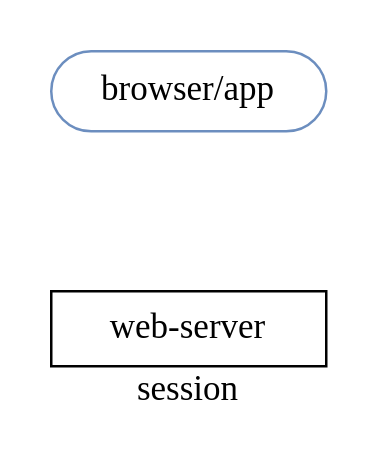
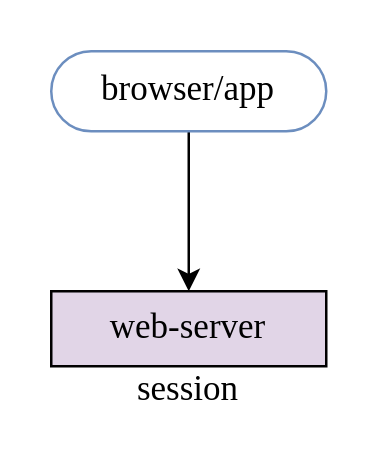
none -> (189, 203)
(189, 329) -> (189, 329)
